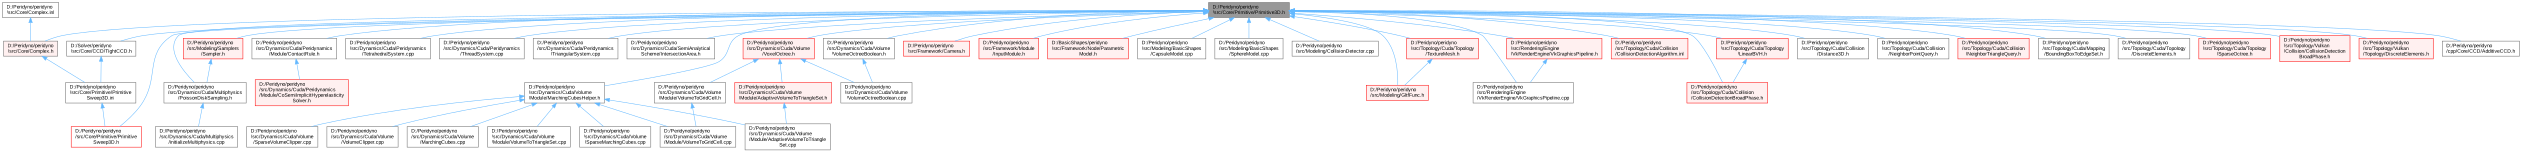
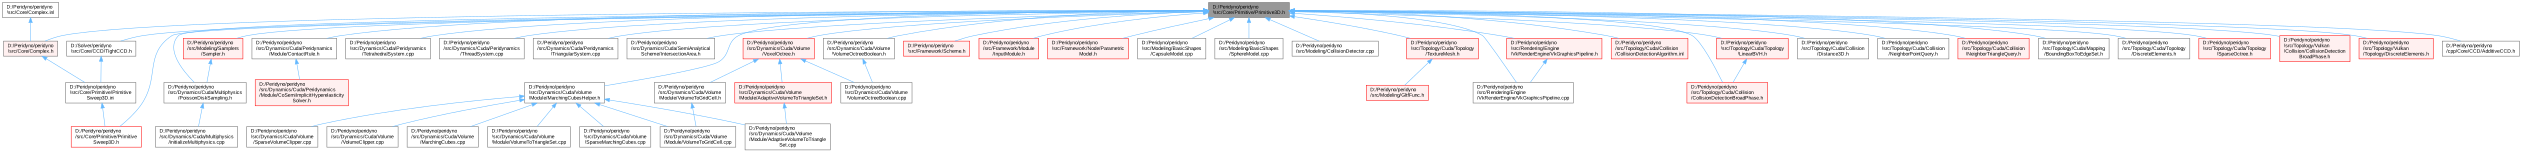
(1352, 23) -> none
(937, 49) -> (937, 49)
(1088, 49) -> (1088, 49)
